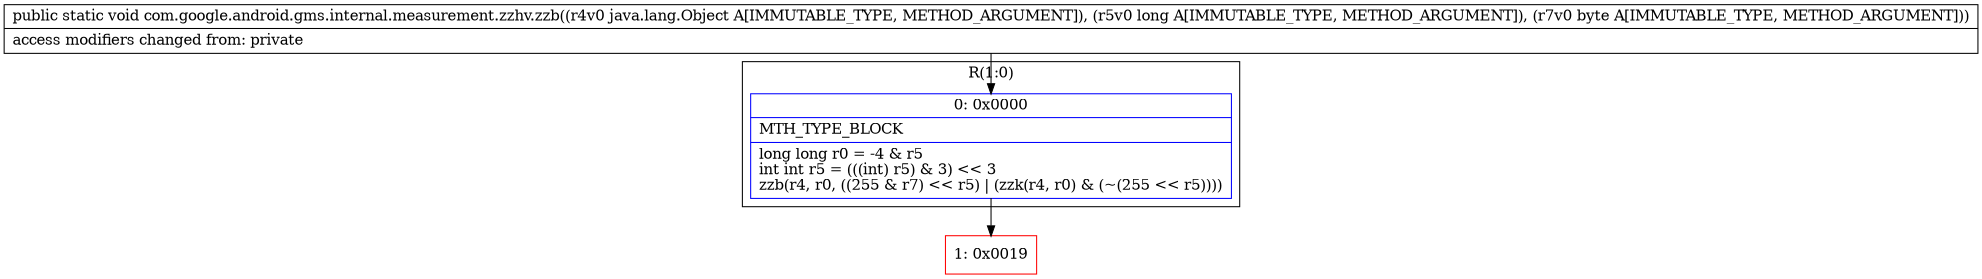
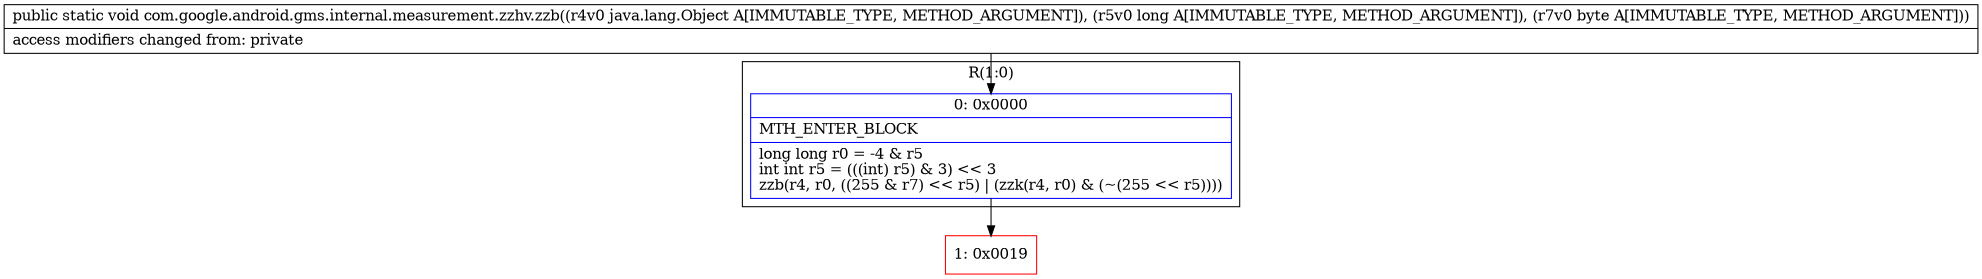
(831, 130) -> (839, 130)
